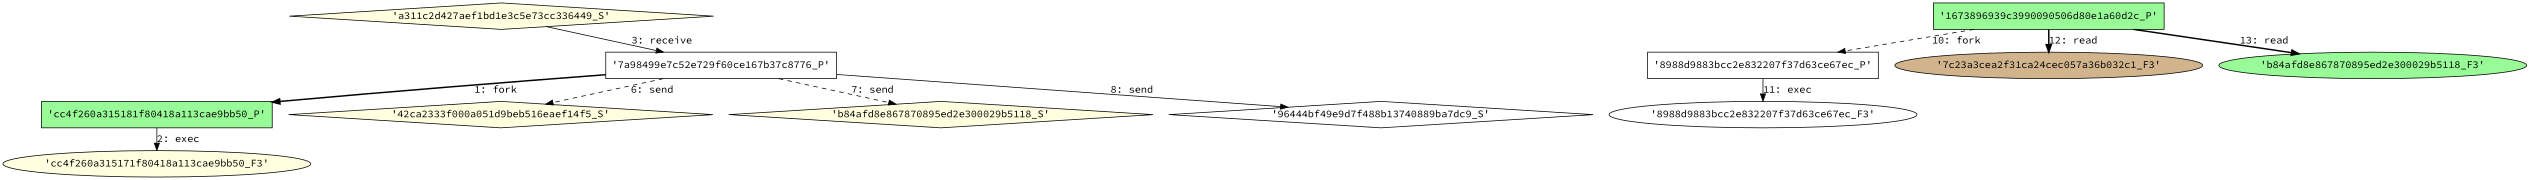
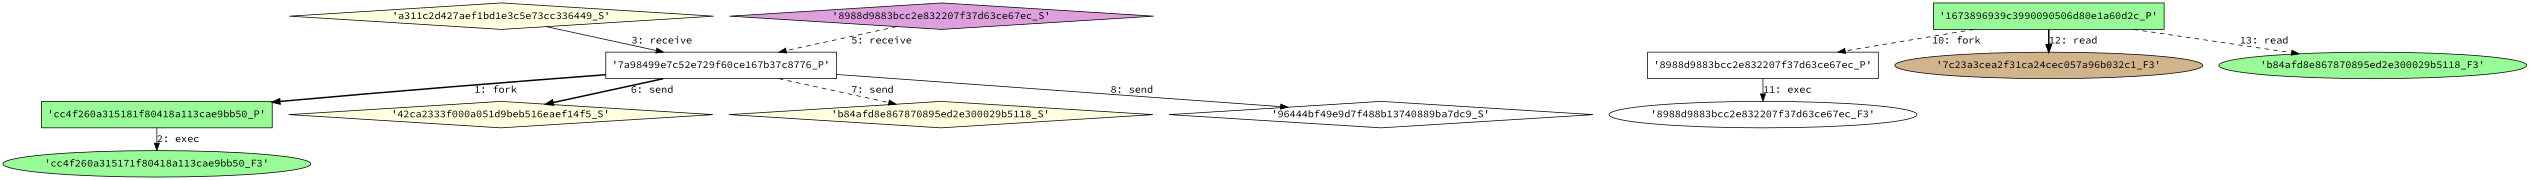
none -> (942, 16)
(2213, 41) -> (2213, 41)
(2049, 65) -> (2049, 65)
(608, 91) -> (608, 91)
(157, 164) -> (157, 164)
